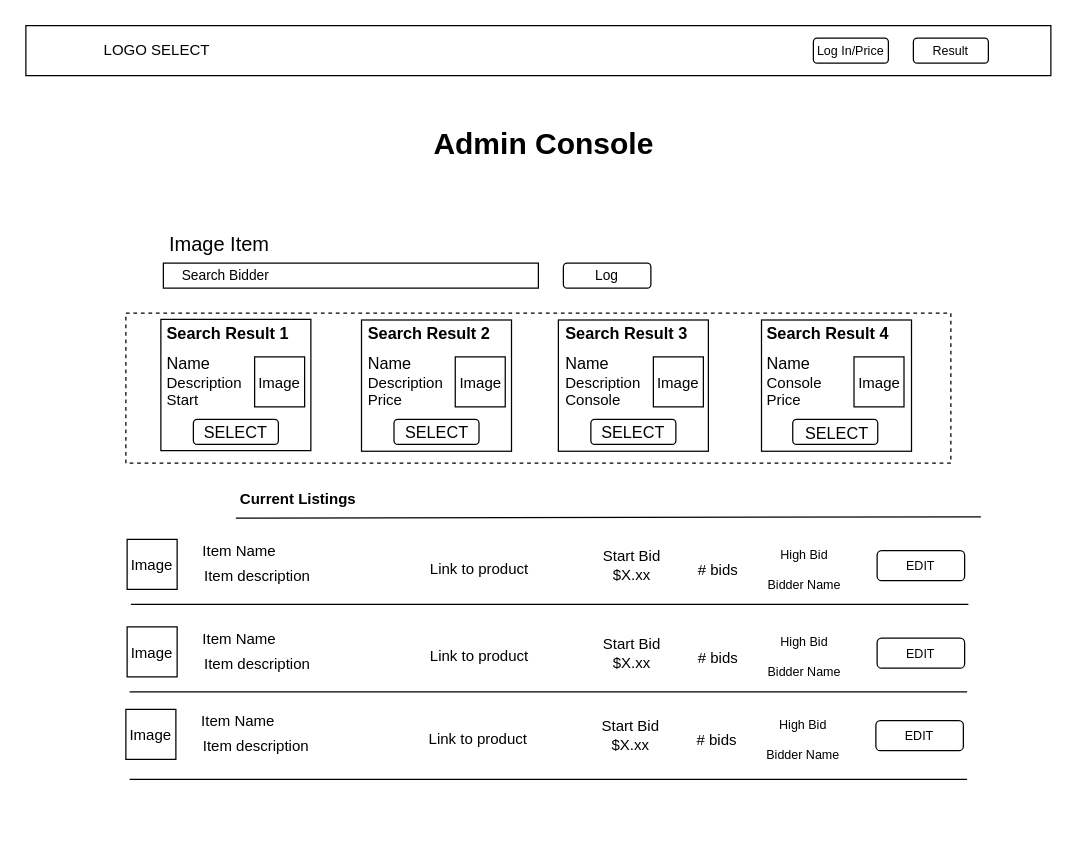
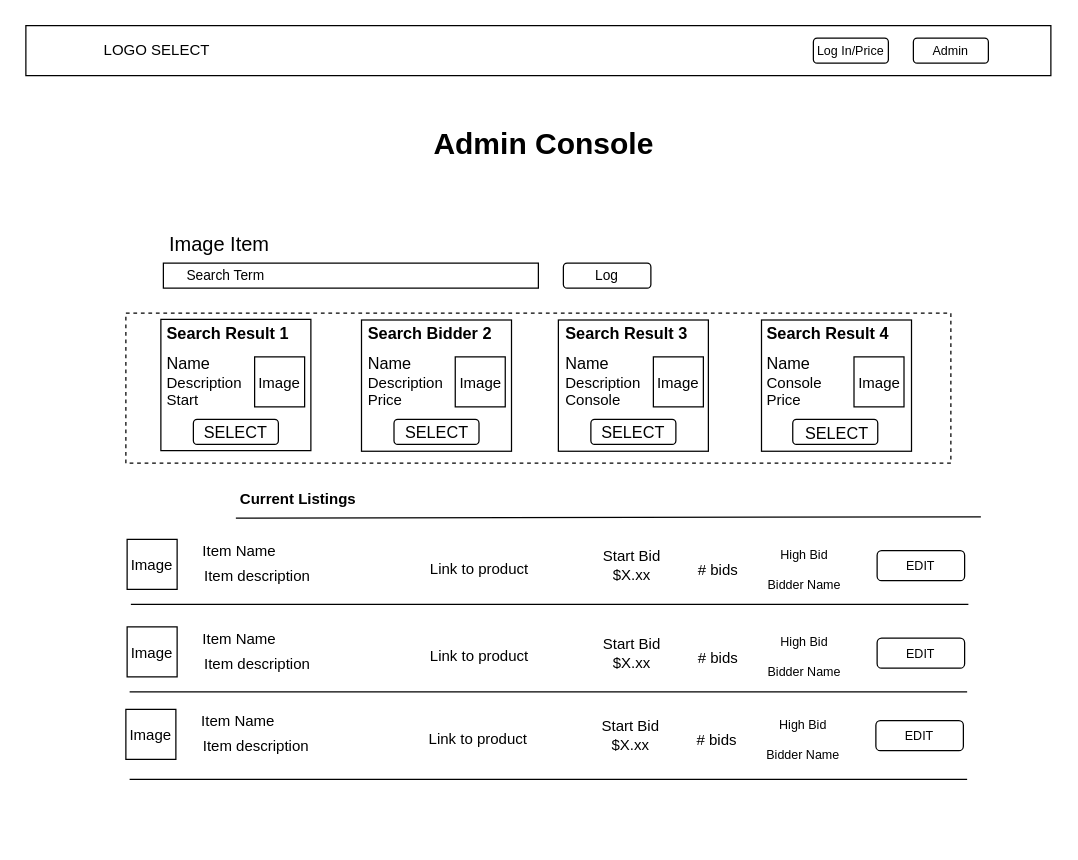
(951, 51) -> (951, 51)
(226, 276) -> (226, 276)
(425, 349) -> (425, 349)
